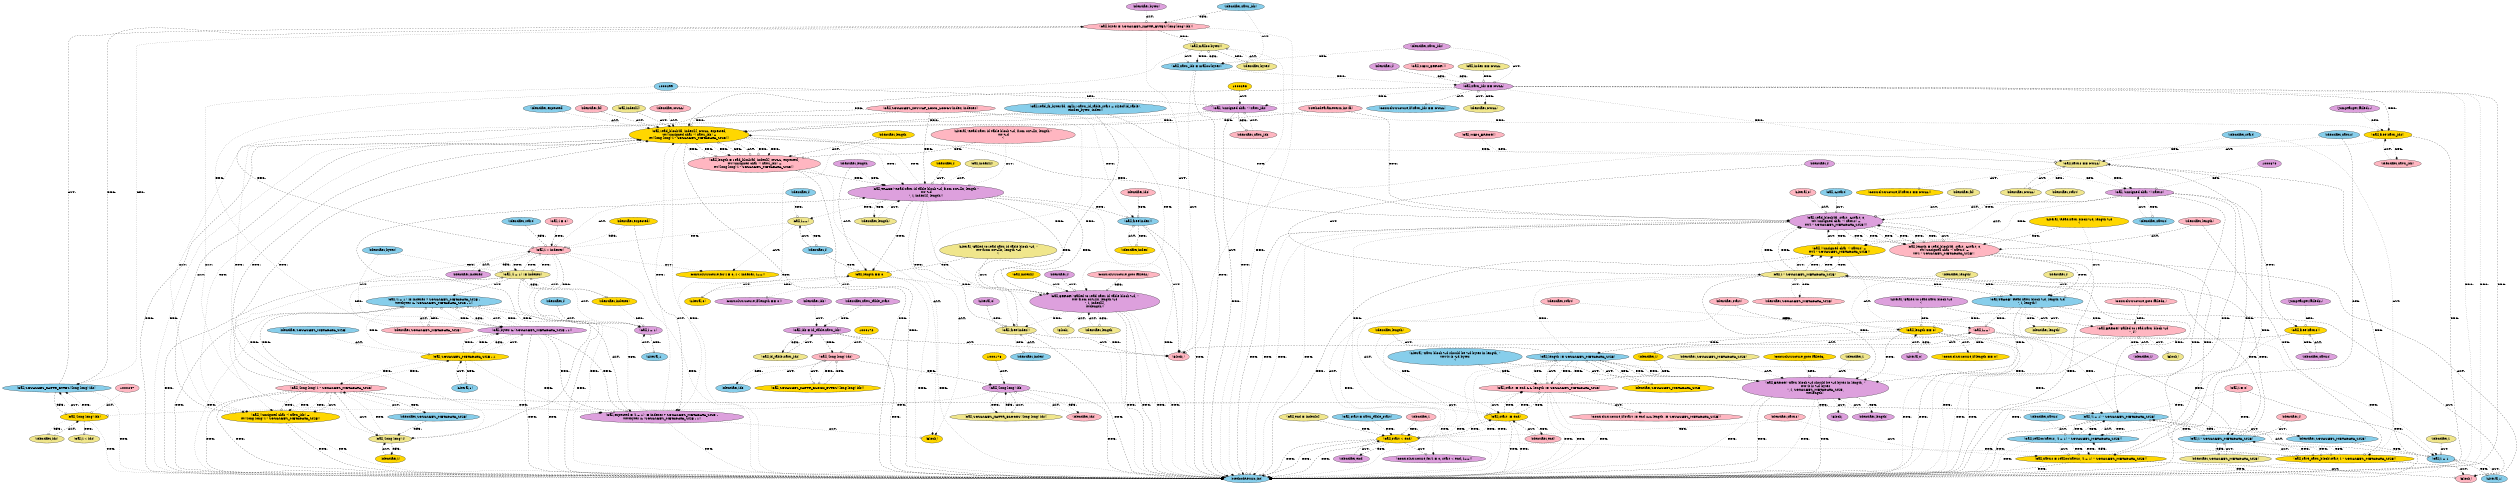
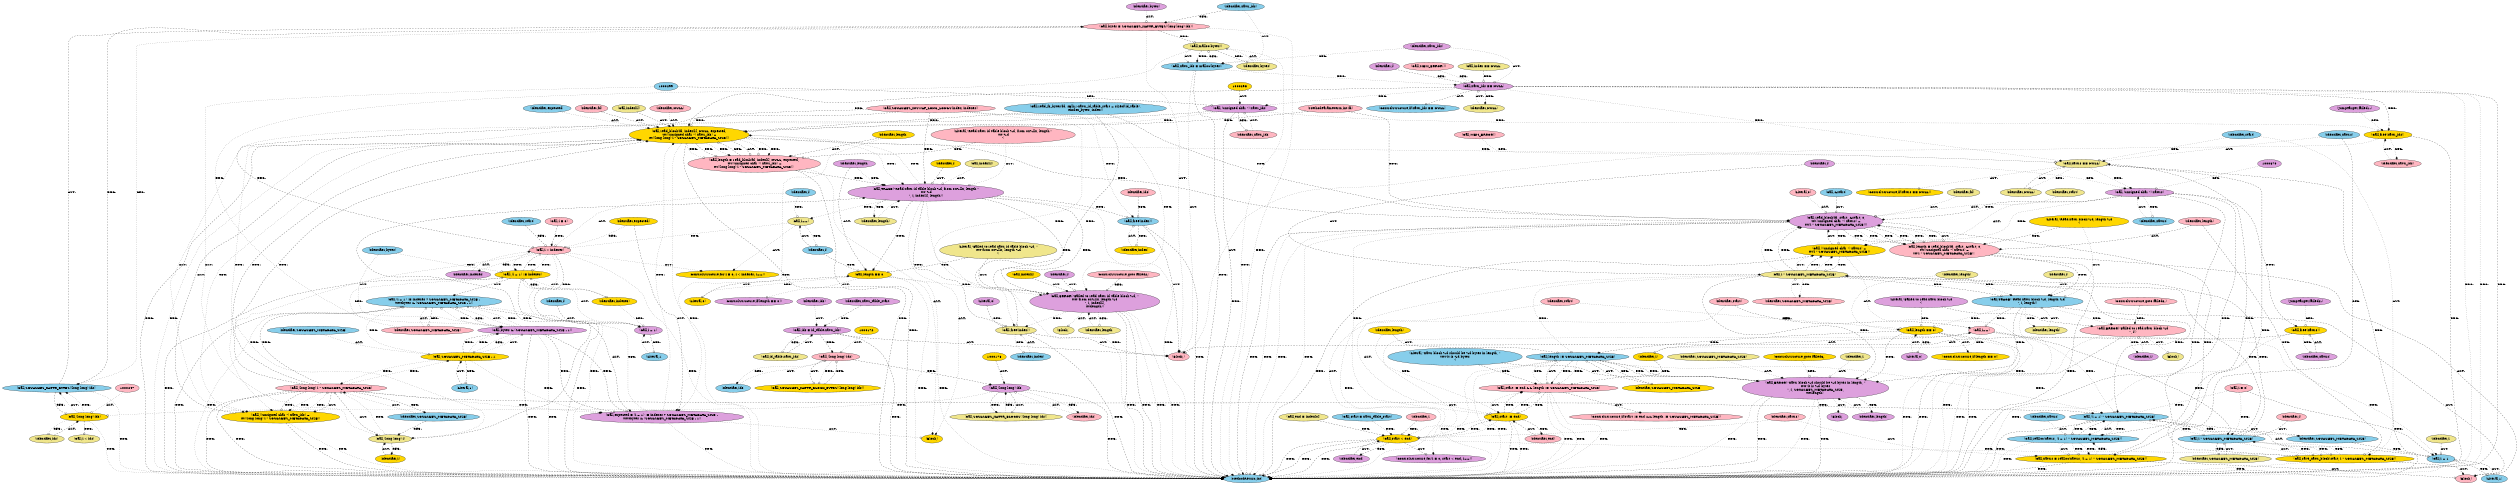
(523, 275) -> (523, 275)
(792, 340) -> (792, 340)
